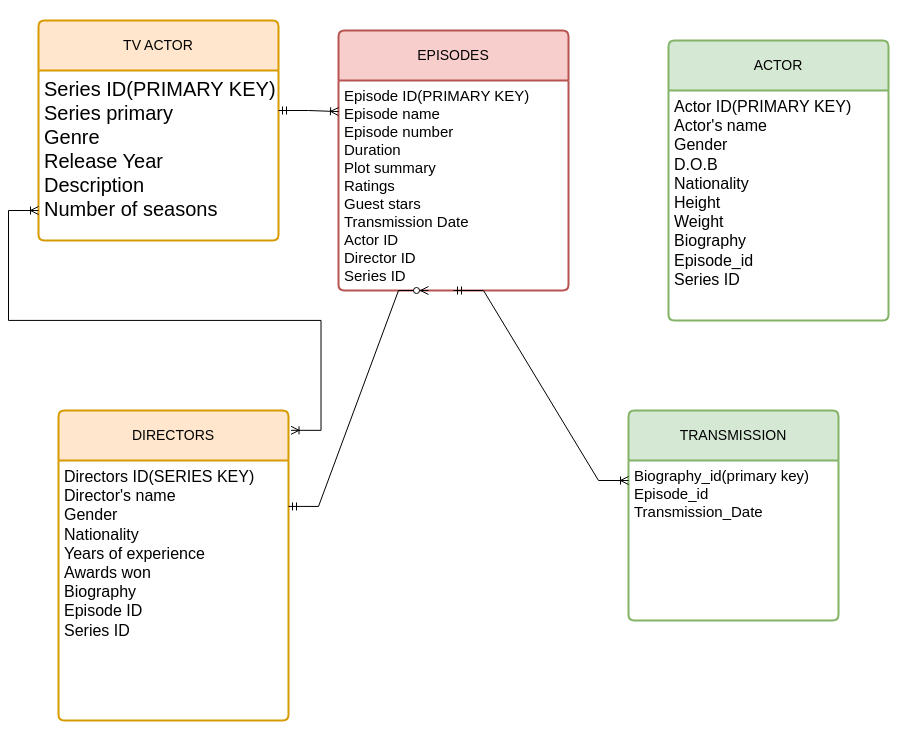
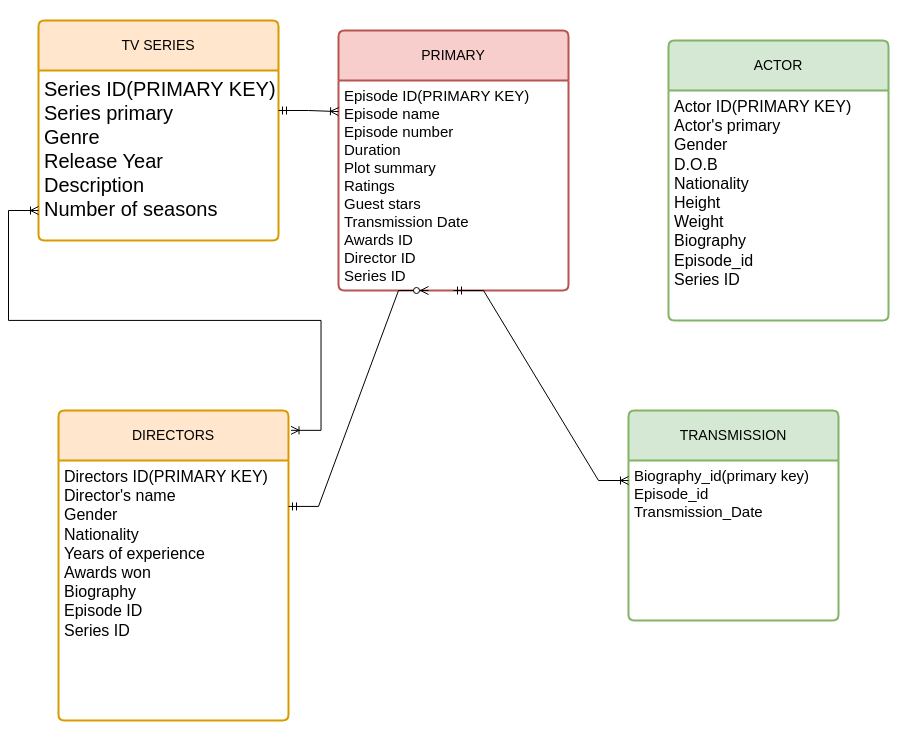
(159, 46) -> (159, 46)
(454, 56) -> (454, 56)
(417, 167) -> (417, 167)
(742, 170) -> (742, 170)
(140, 532) -> (144, 532)
